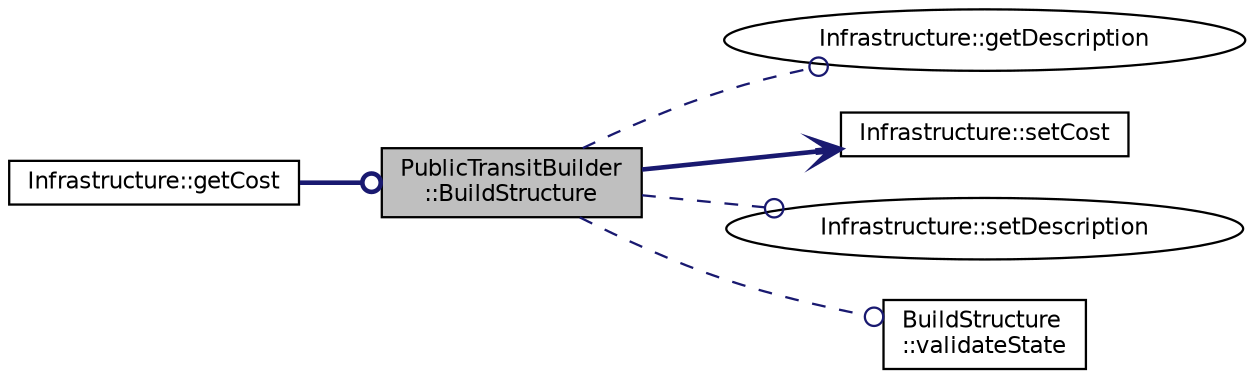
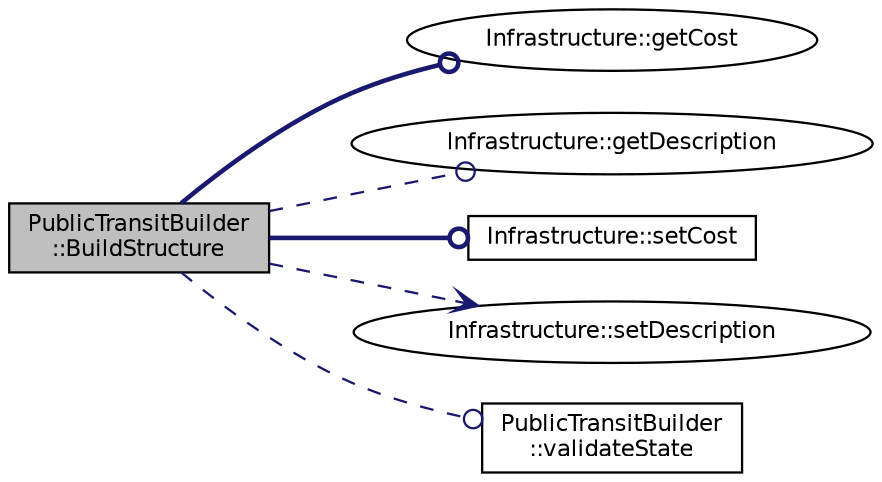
(730, 160) -> (359, 238)
(154, 183) -> (612, 40)
(331, 183) -> (302, 118)
(703, 201) -> (362, 282)
(985, 335) -> (612, 438)
